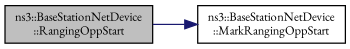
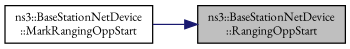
(169, 24) -> (169, 24)
